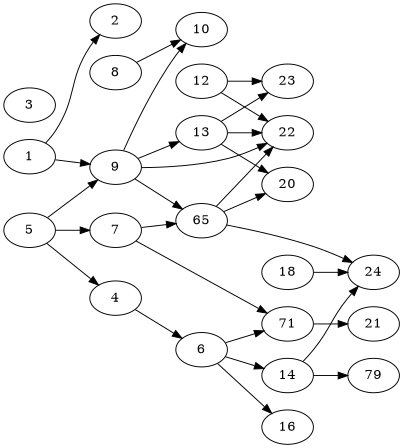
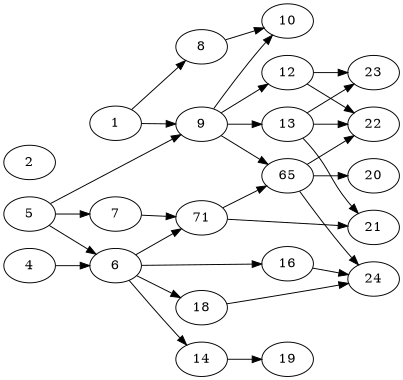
(71, 94) -> (155, 88)
(30, 105) -> none
(245, 159) -> (327, 170)
(201, 164) -> (240, 101)
(154, 226) -> (240, 199)
(69, 261) -> (68, 237)
none -> (154, 285)
(327, 330) -> (326, 271)
(374, 376) -> (288, 359)
